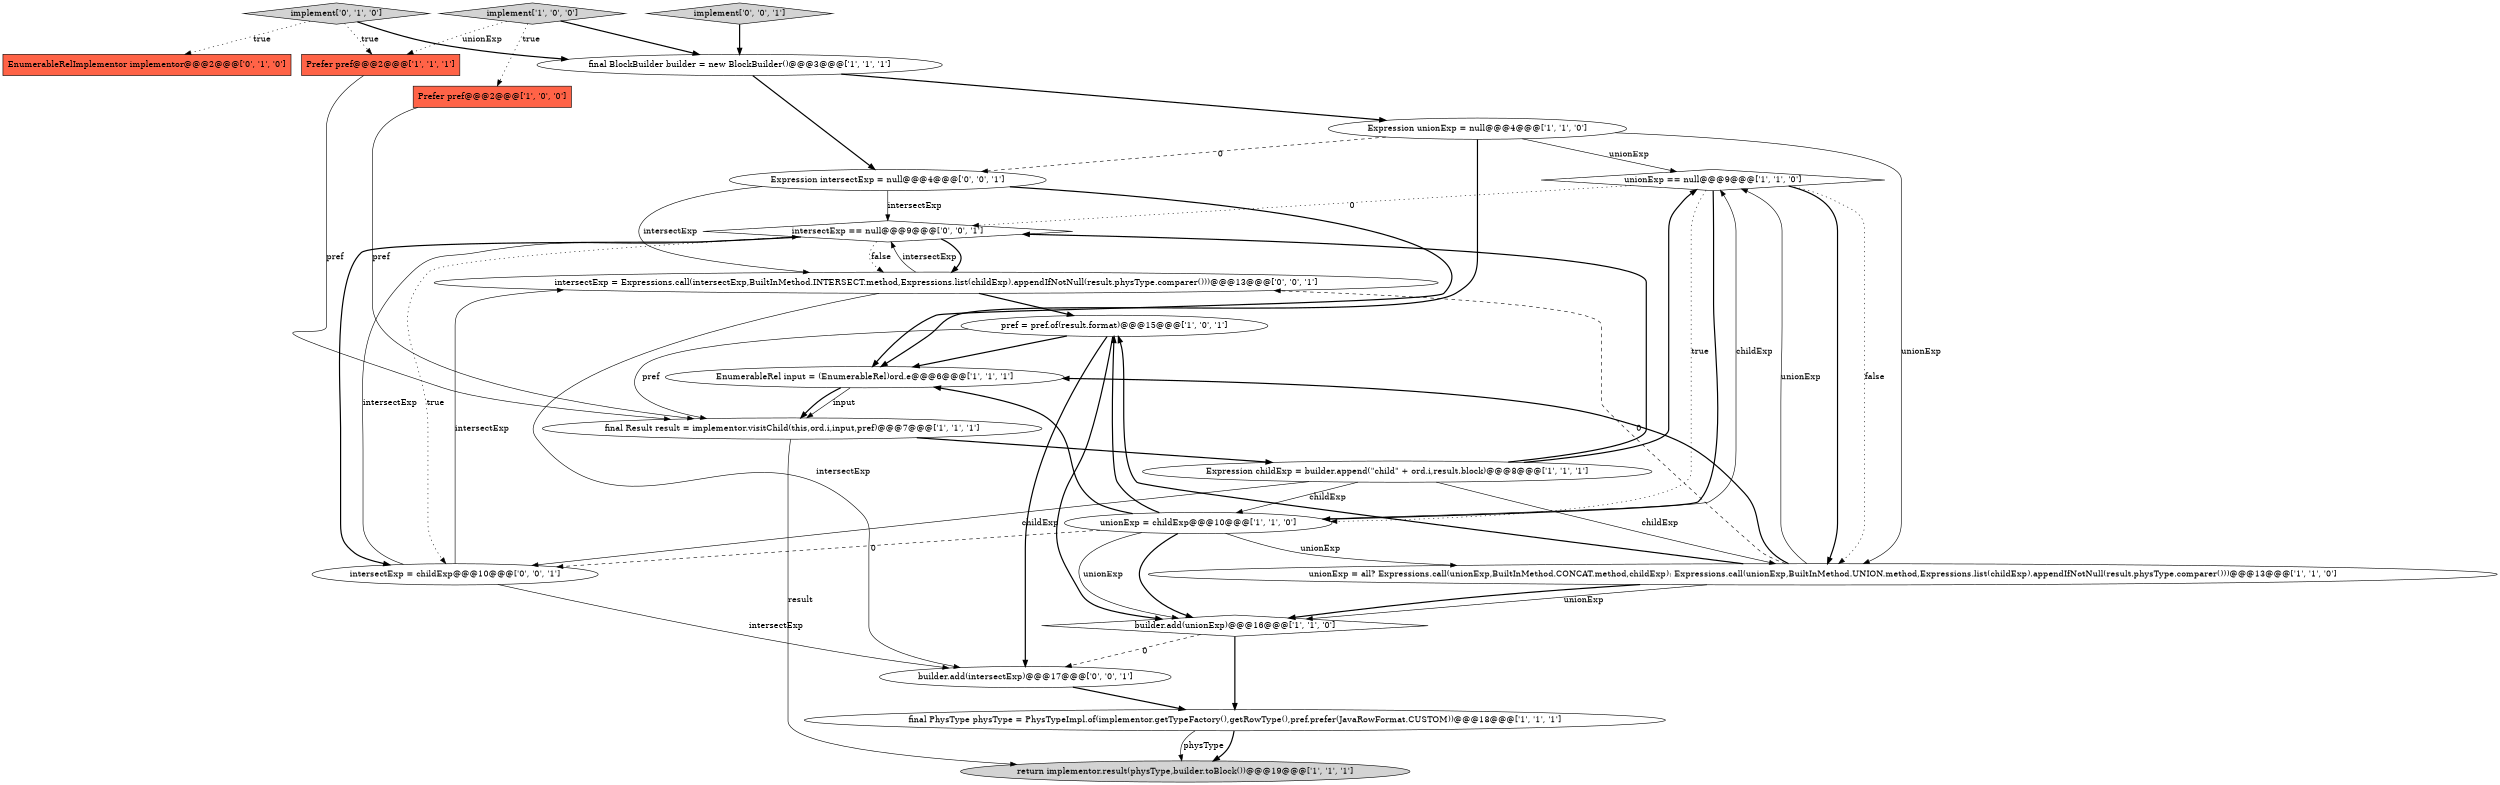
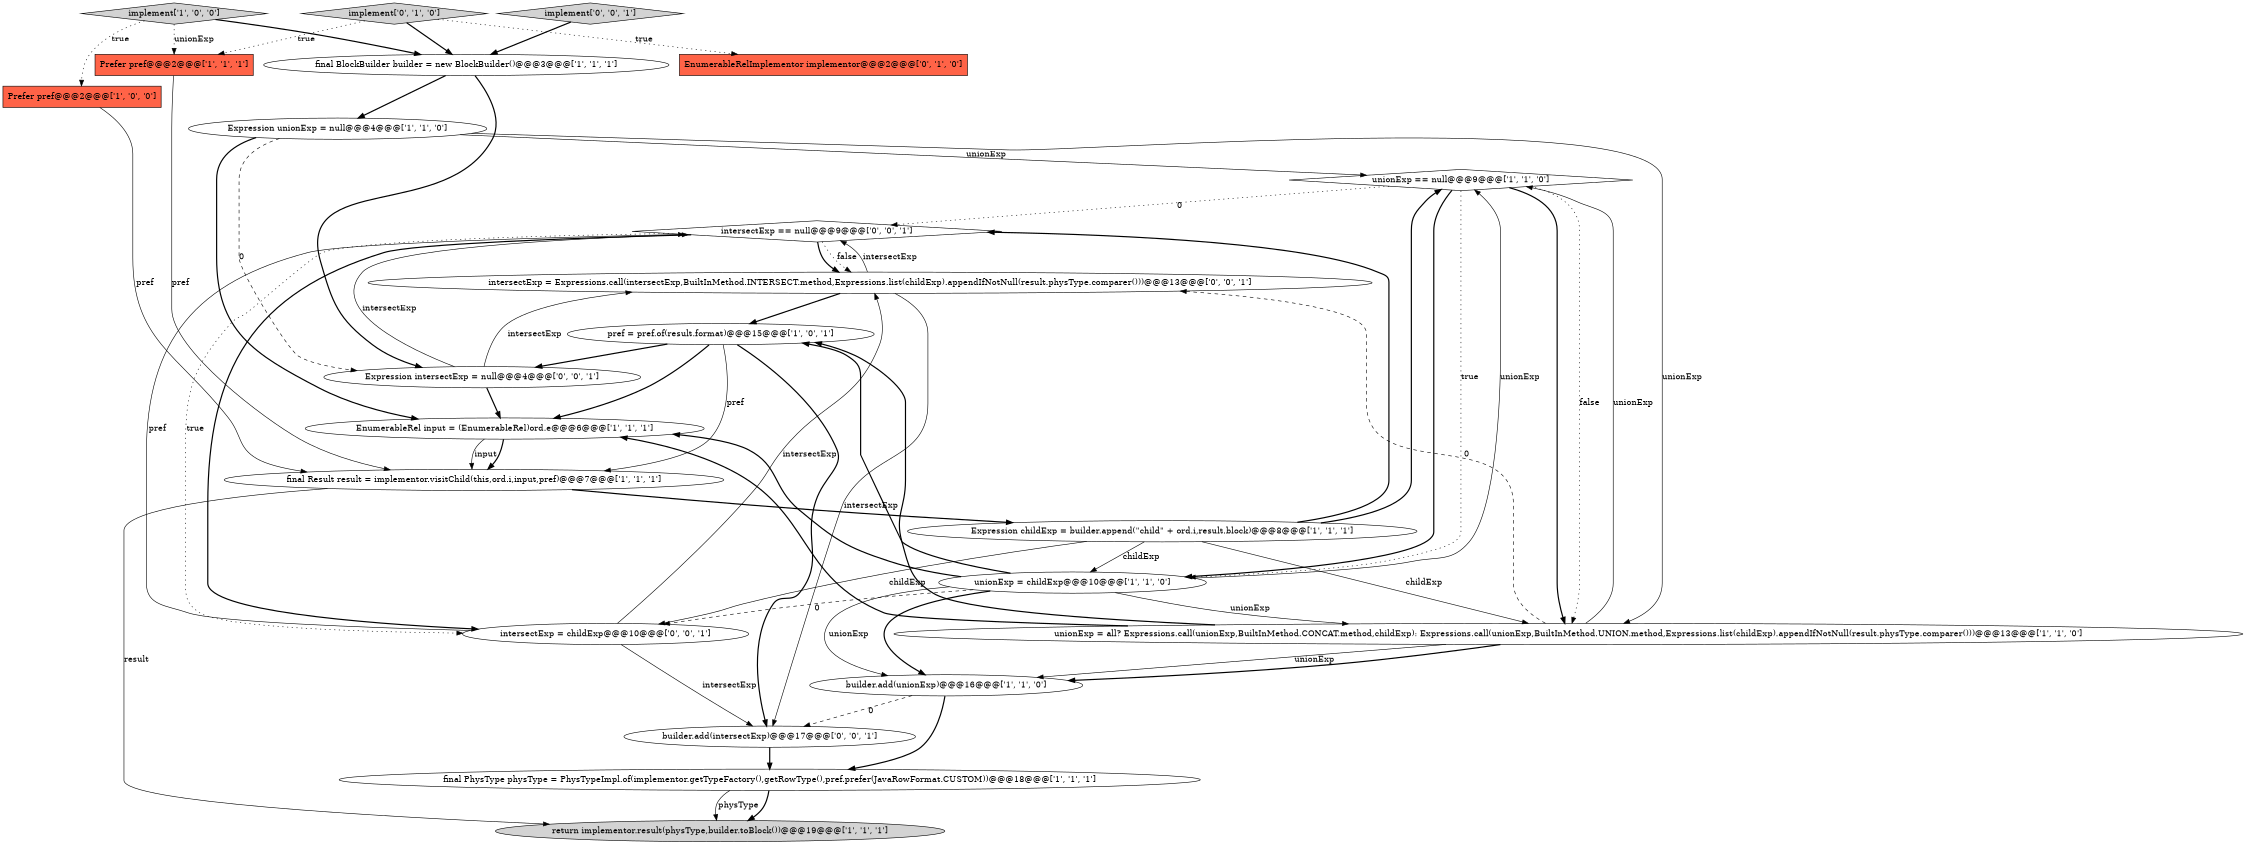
(1755, 352) -> (1520, 377)
(390, 403) -> (158, 429)
(1061, 504) -> (605, 355)
(1235, 626) -> (946, 685)
